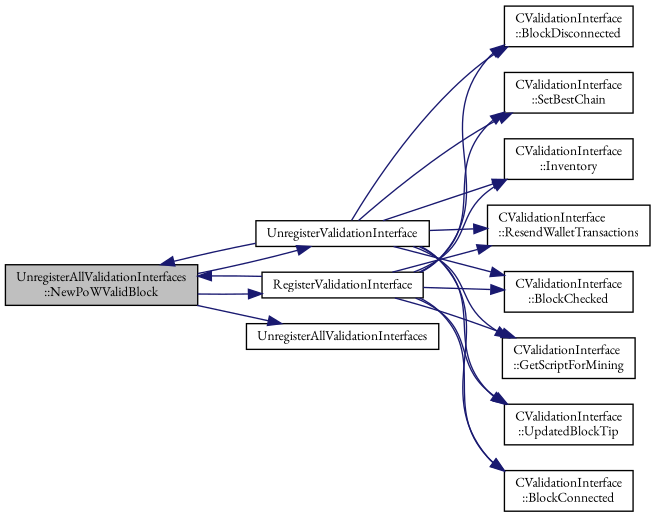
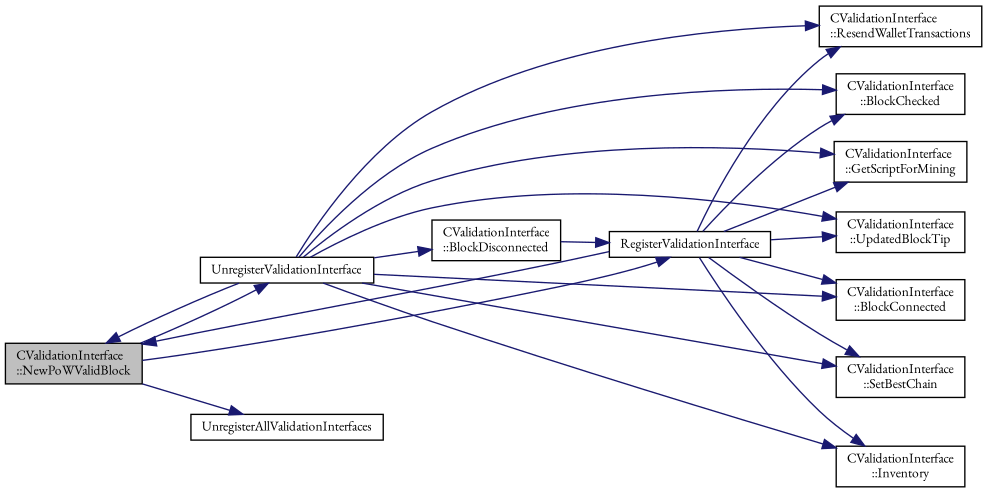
(463, 130) -> (578, 242)
(102, 285) -> (74, 364)
